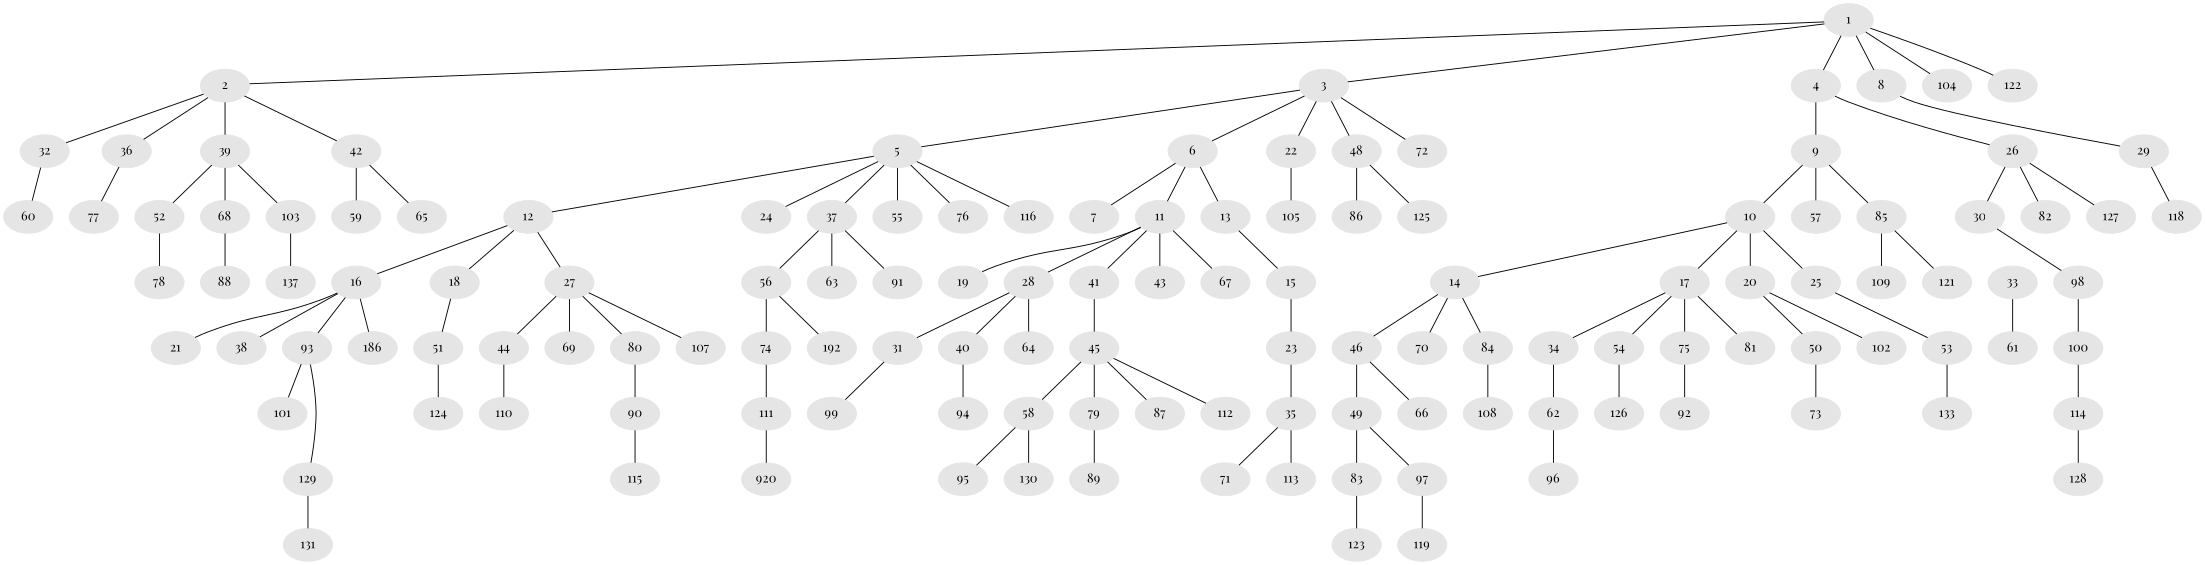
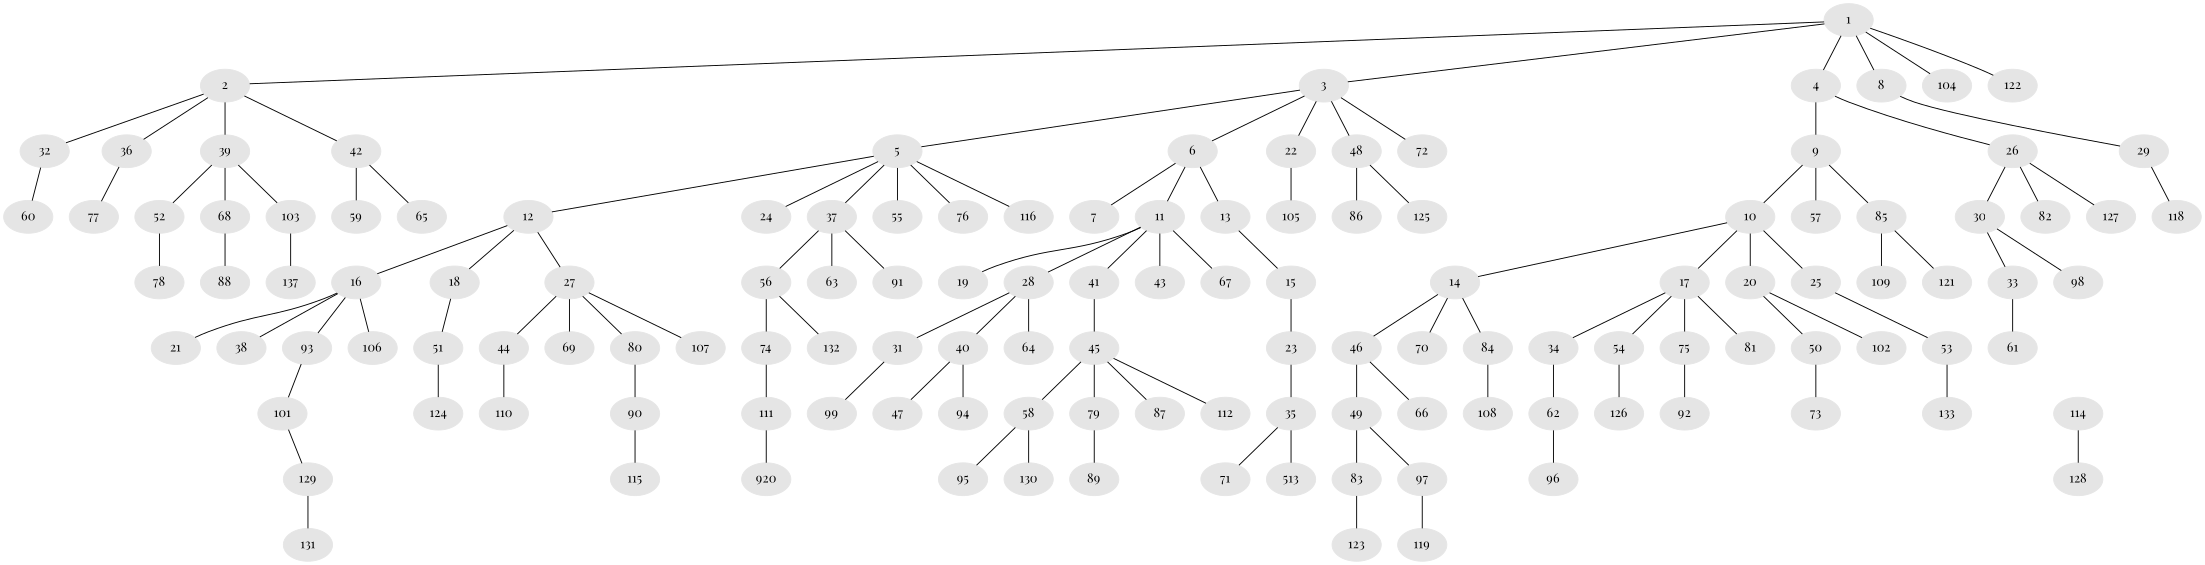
none -> (1996, 250)
(373, 348) -> (373, 348)
(832, 348) -> (832, 348)
(2078, 348) -> none
(316, 414) -> (295, 446)
none -> (897, 414)
(1291, 479) -> (1291, 479)
